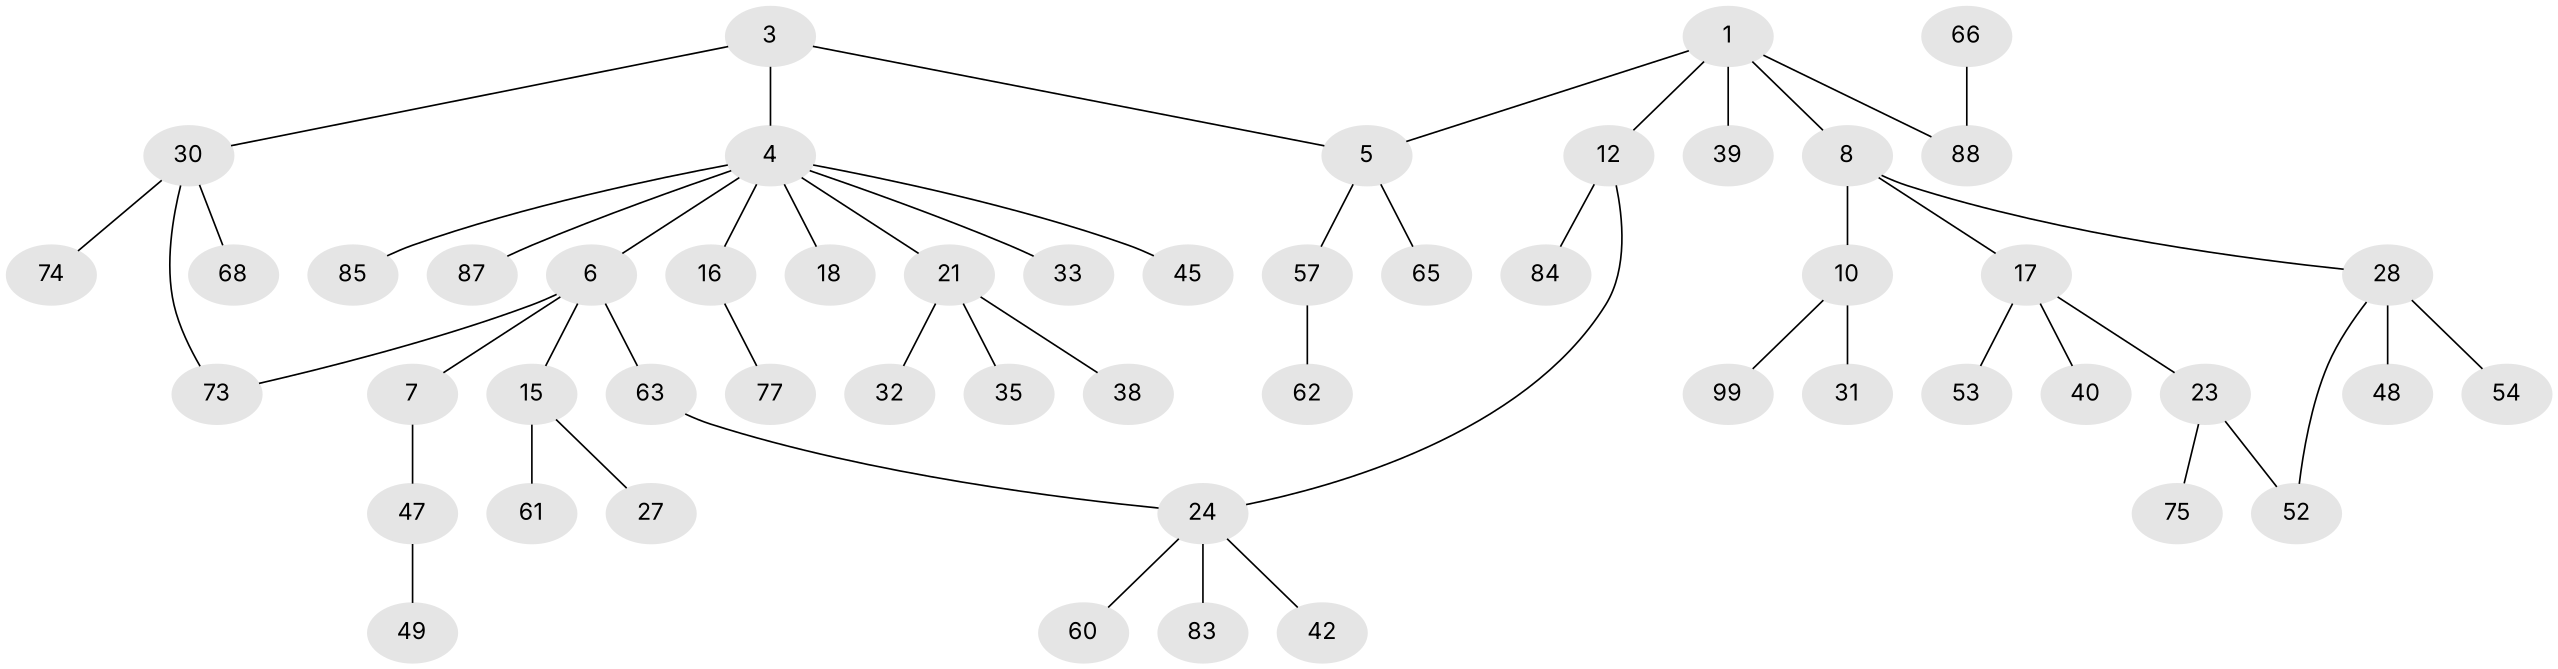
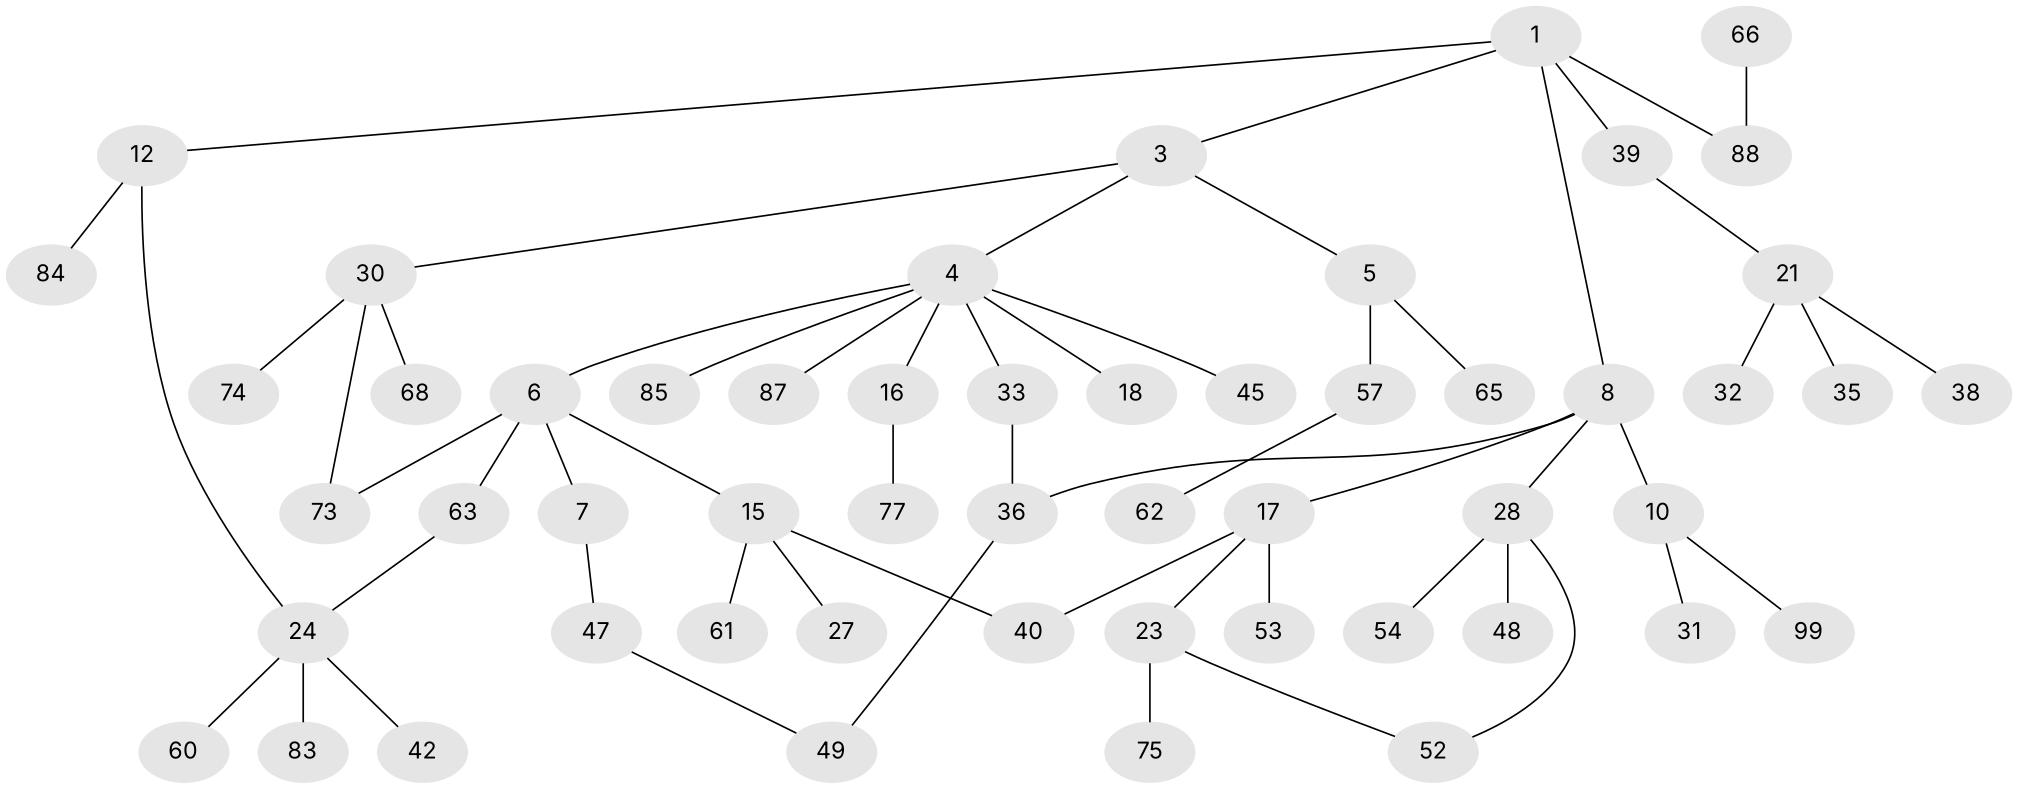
(1548, 96) -> (1349, 96)
(860, 216) -> (1708, 215)
none -> (1012, 514)
none -> (892, 573)
